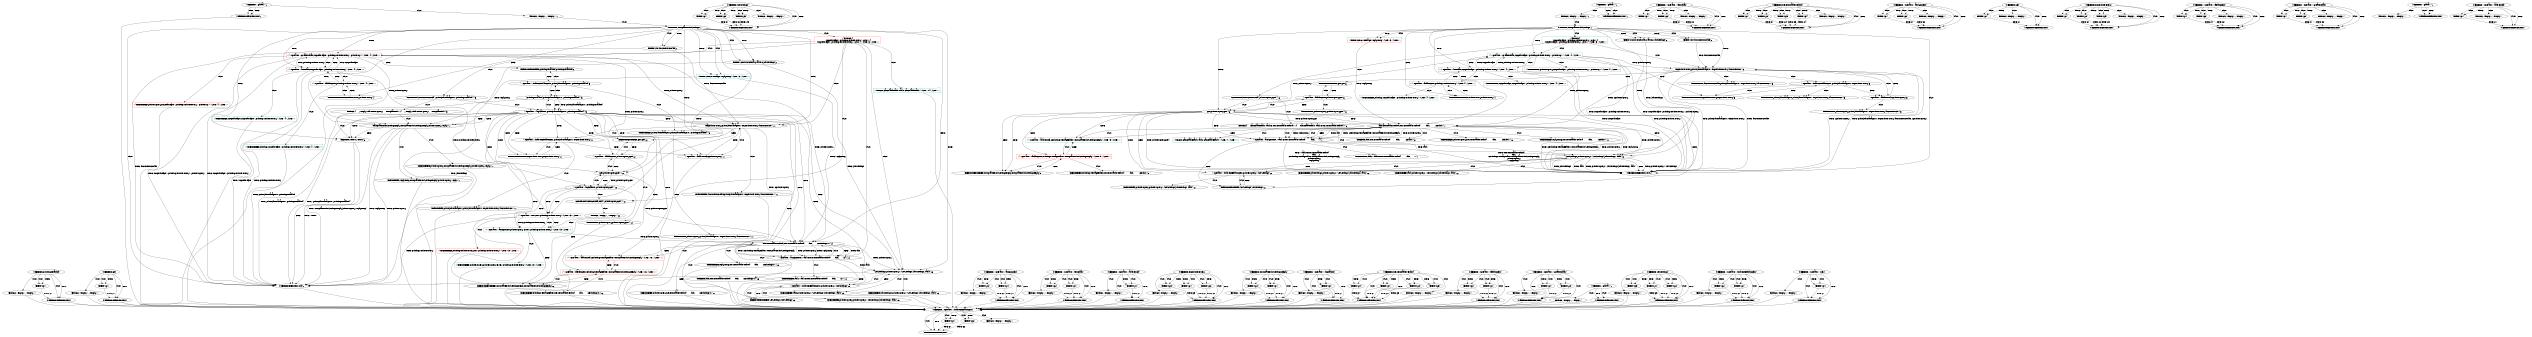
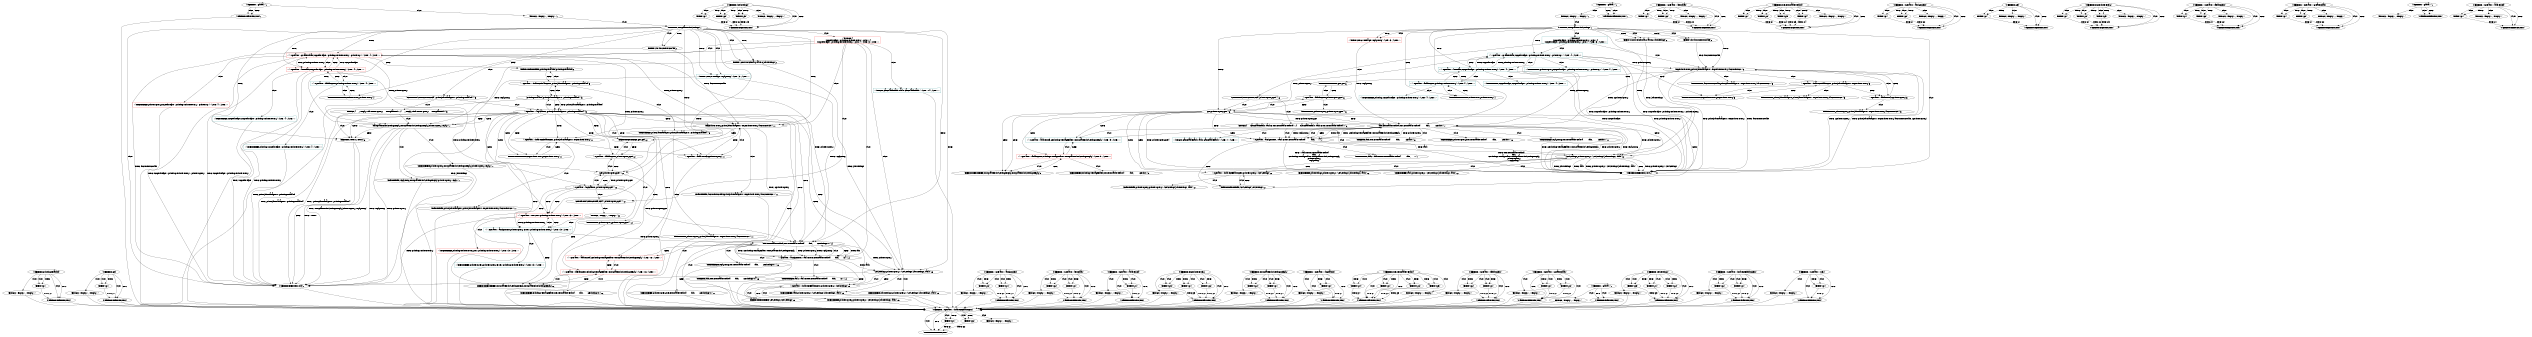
(549, 216) -> (549, 216)
